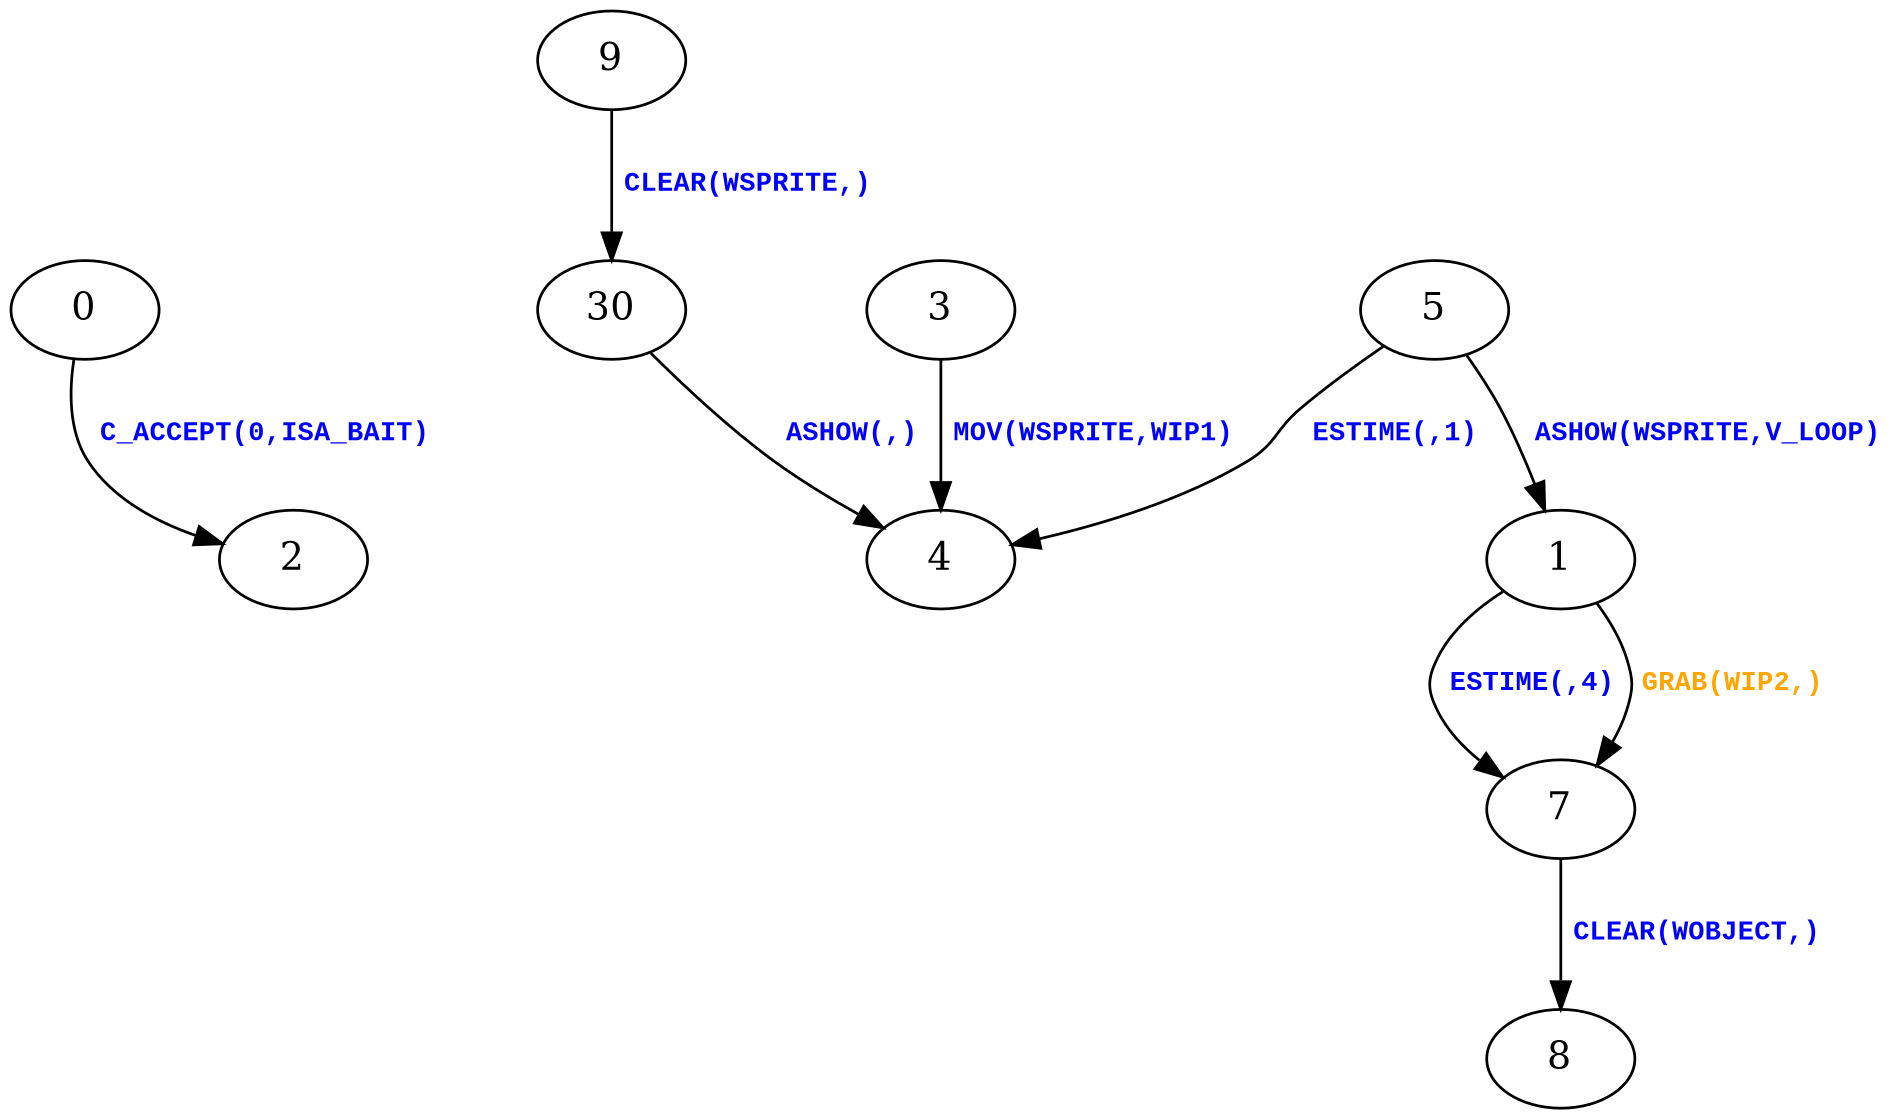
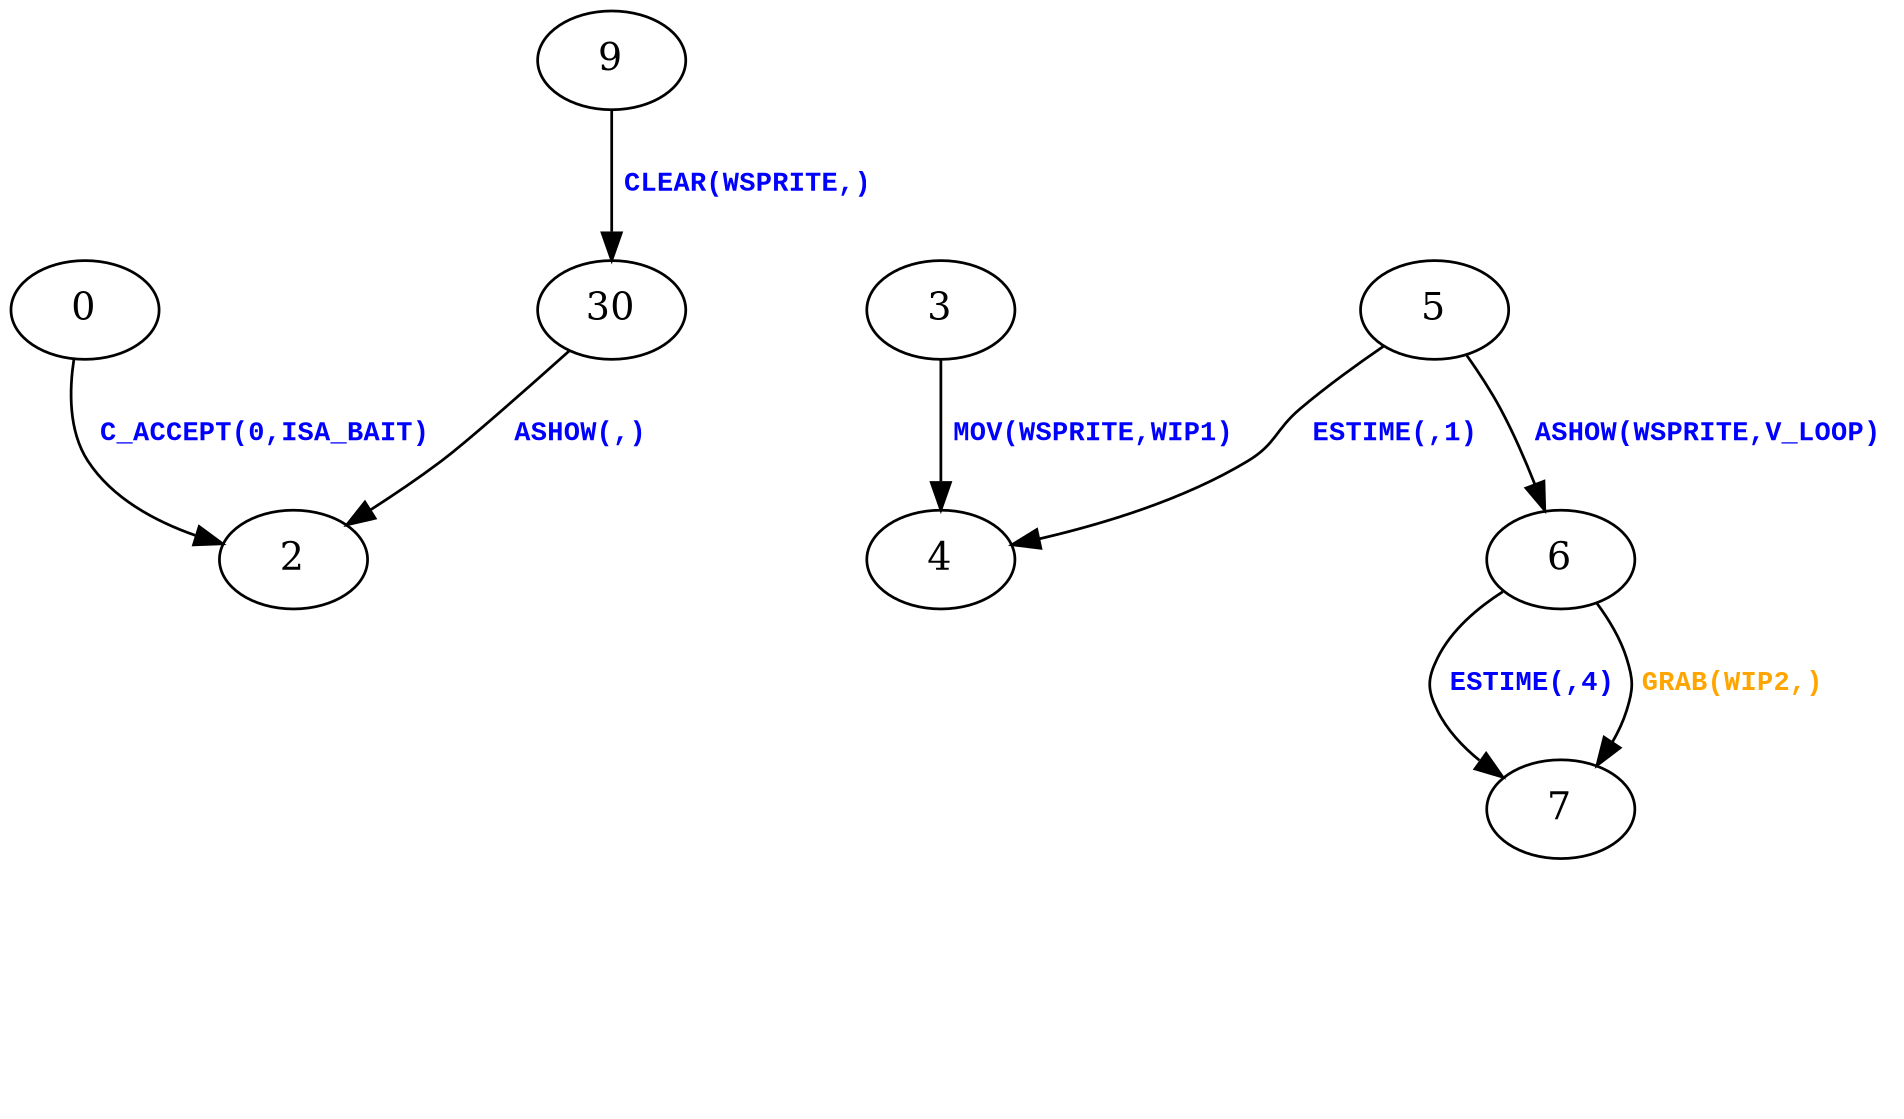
(749, 442) -> (473, 435)
(1561, 560) -> (1561, 560)
(1561, 1059) -> none
